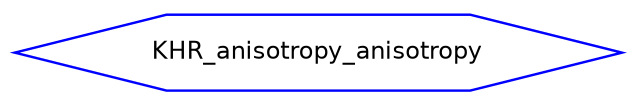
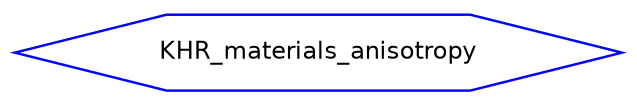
(318, 53) -> (318, 53)
